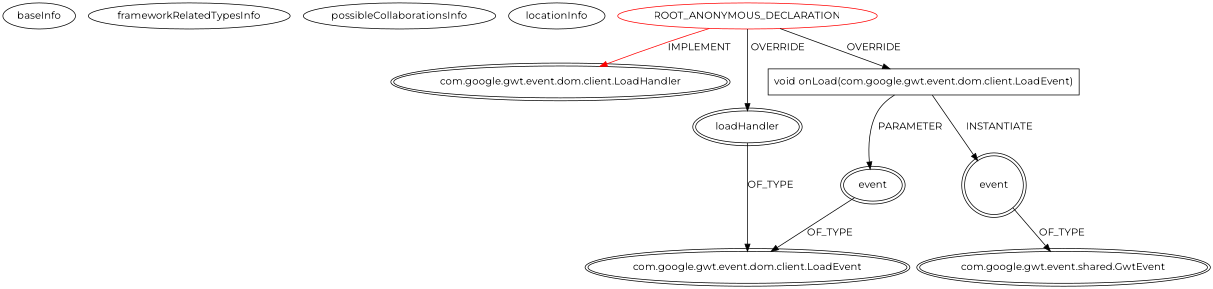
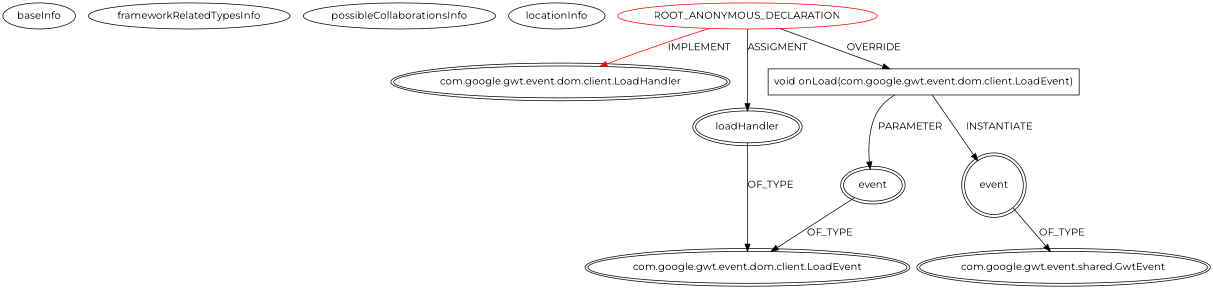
(778, 47) -> (778, 47)
